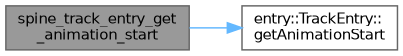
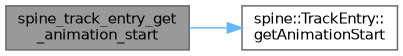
(320, 28) -> (320, 28)
